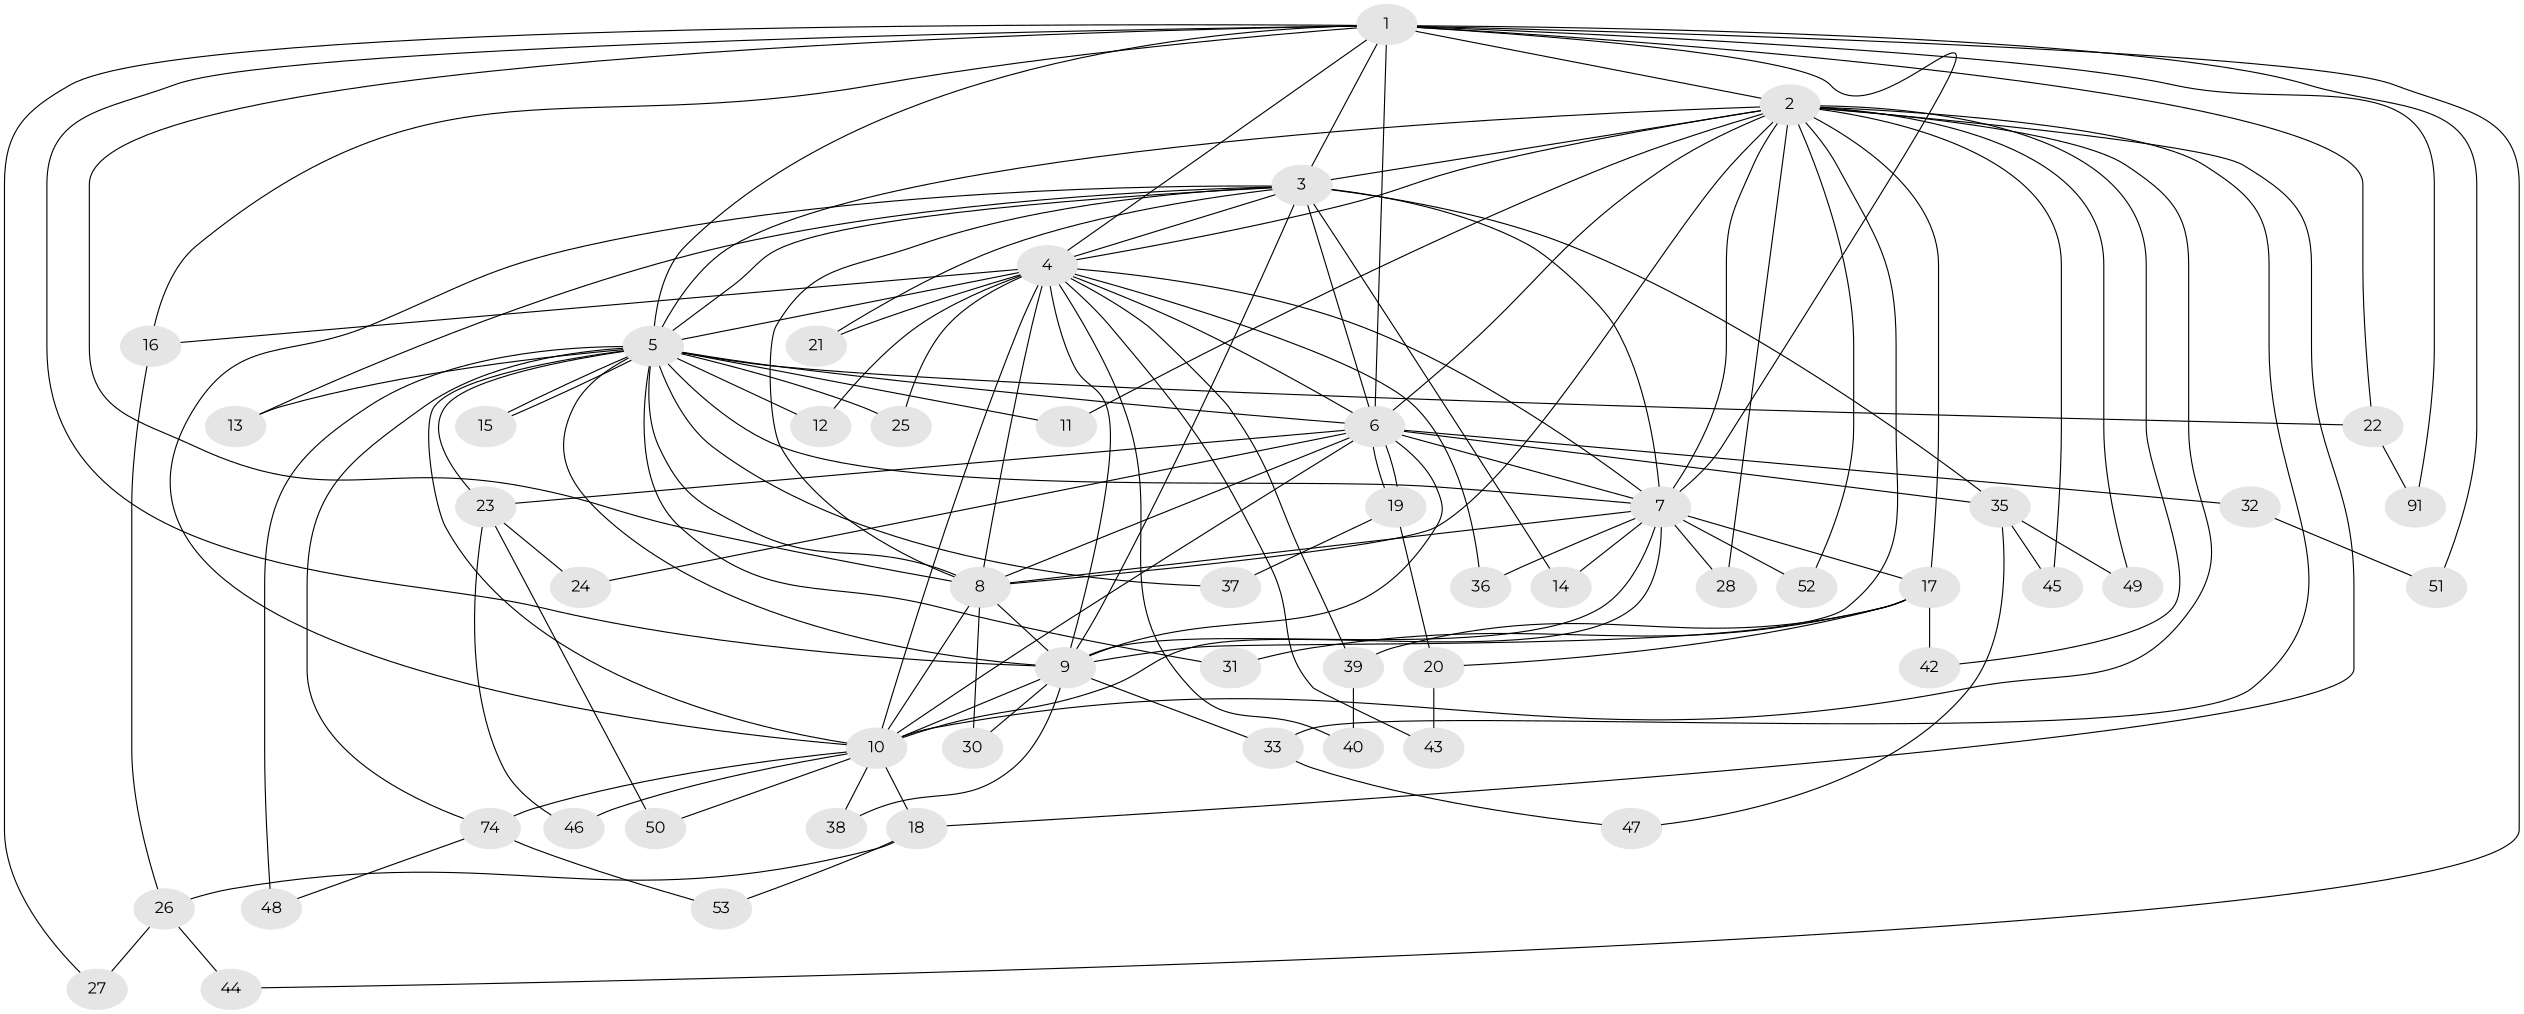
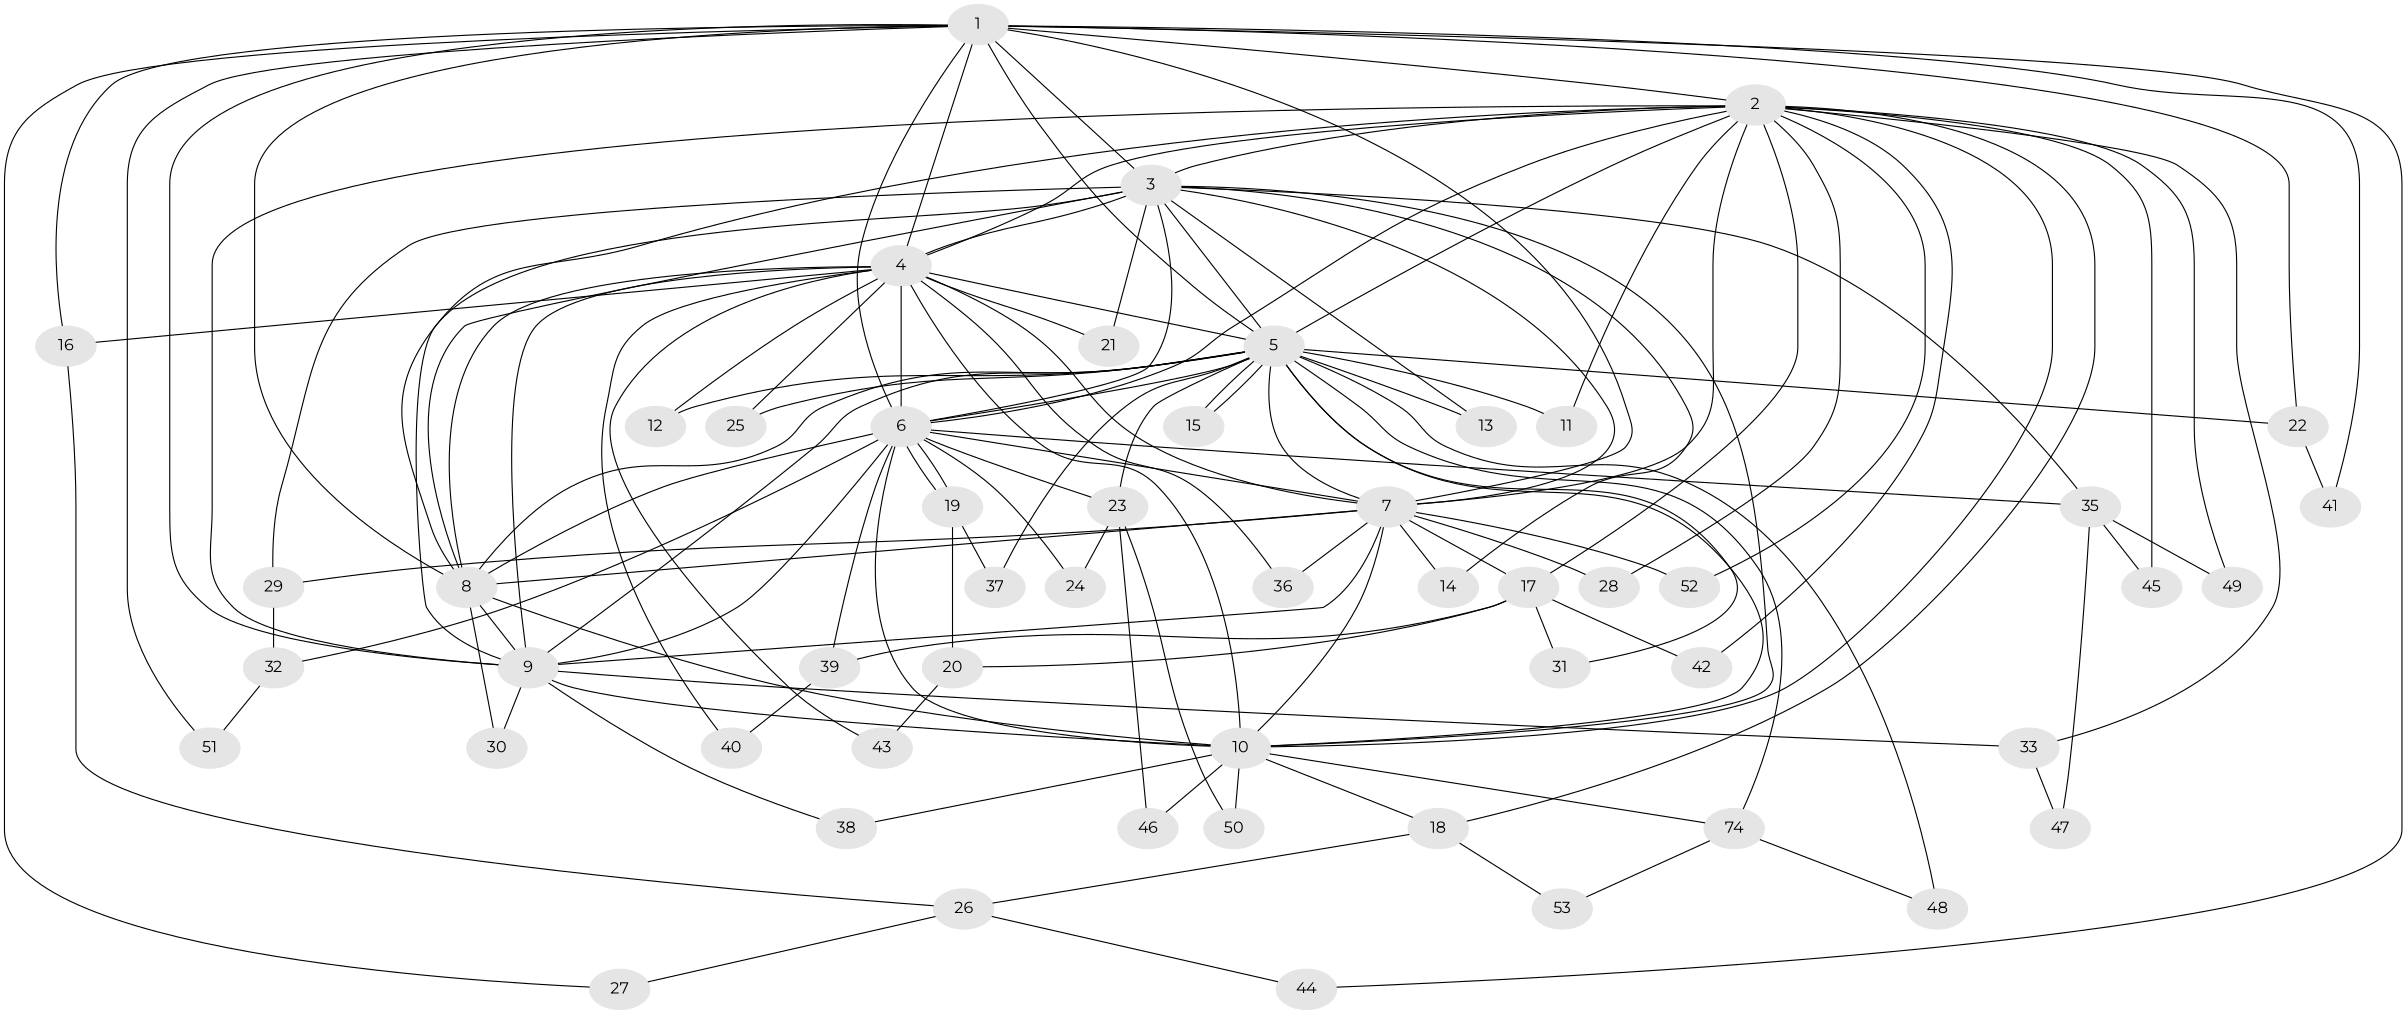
(1240, 423) -> (861, 535)
(2415, 507) -> (2330, 507)
none -> (274, 587)
